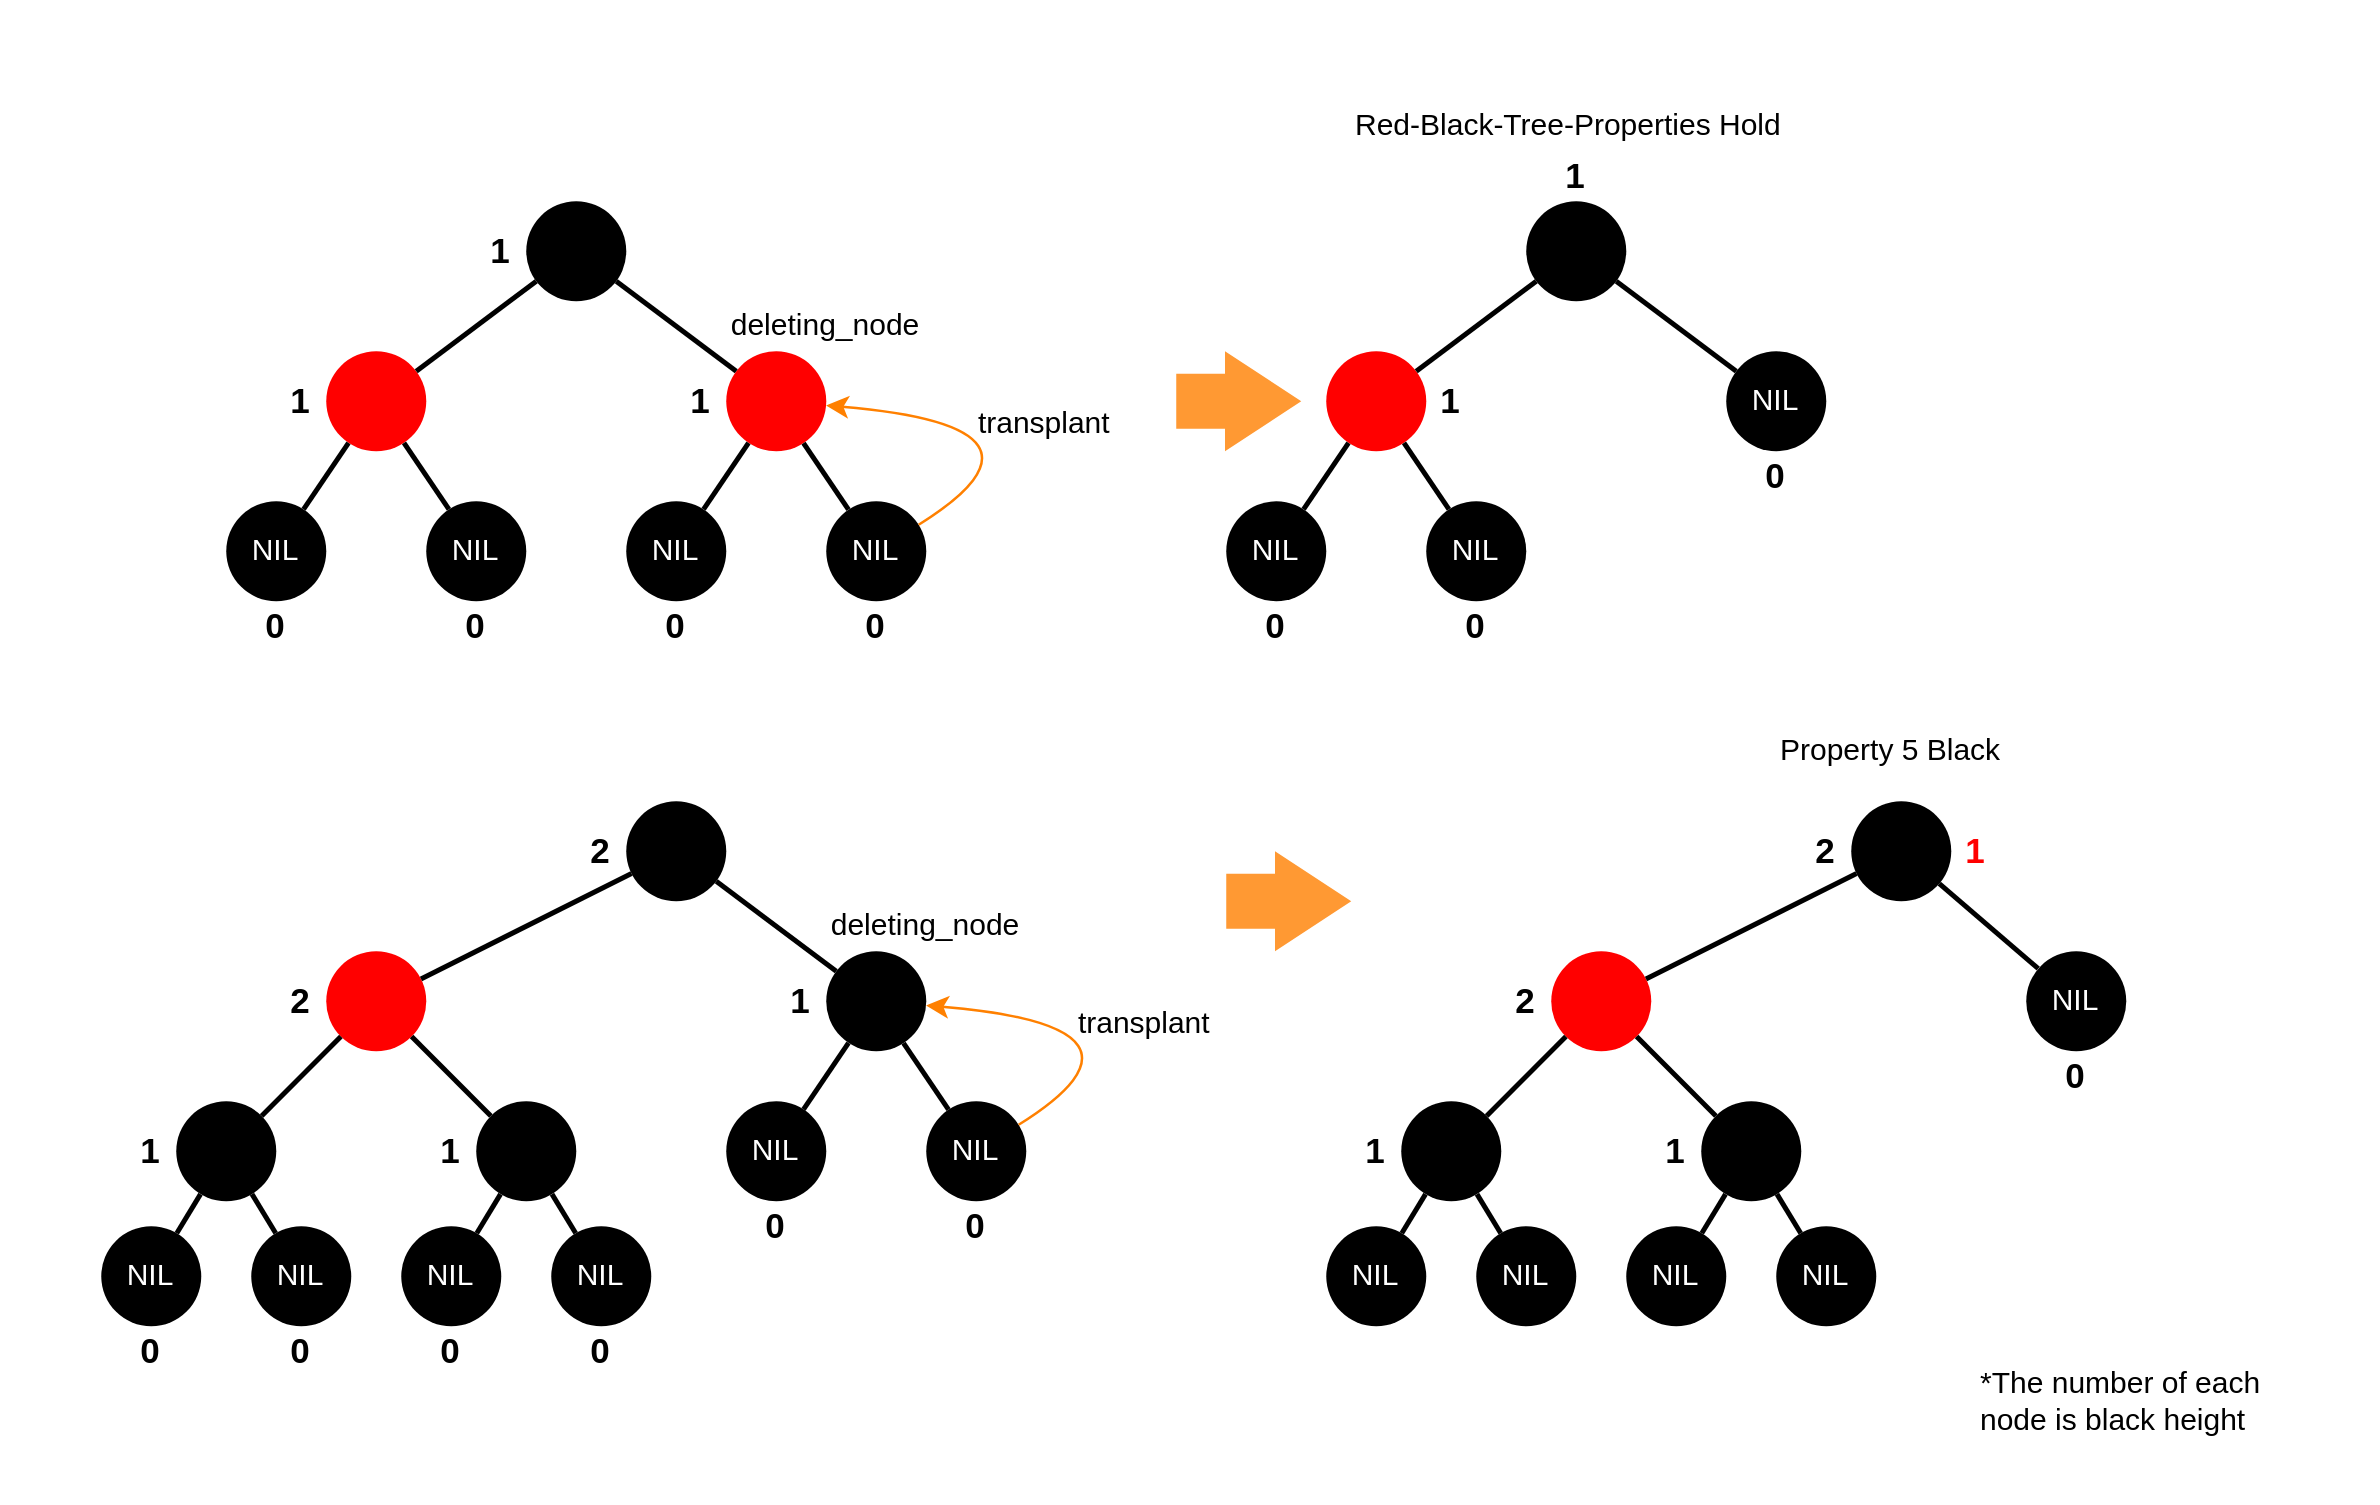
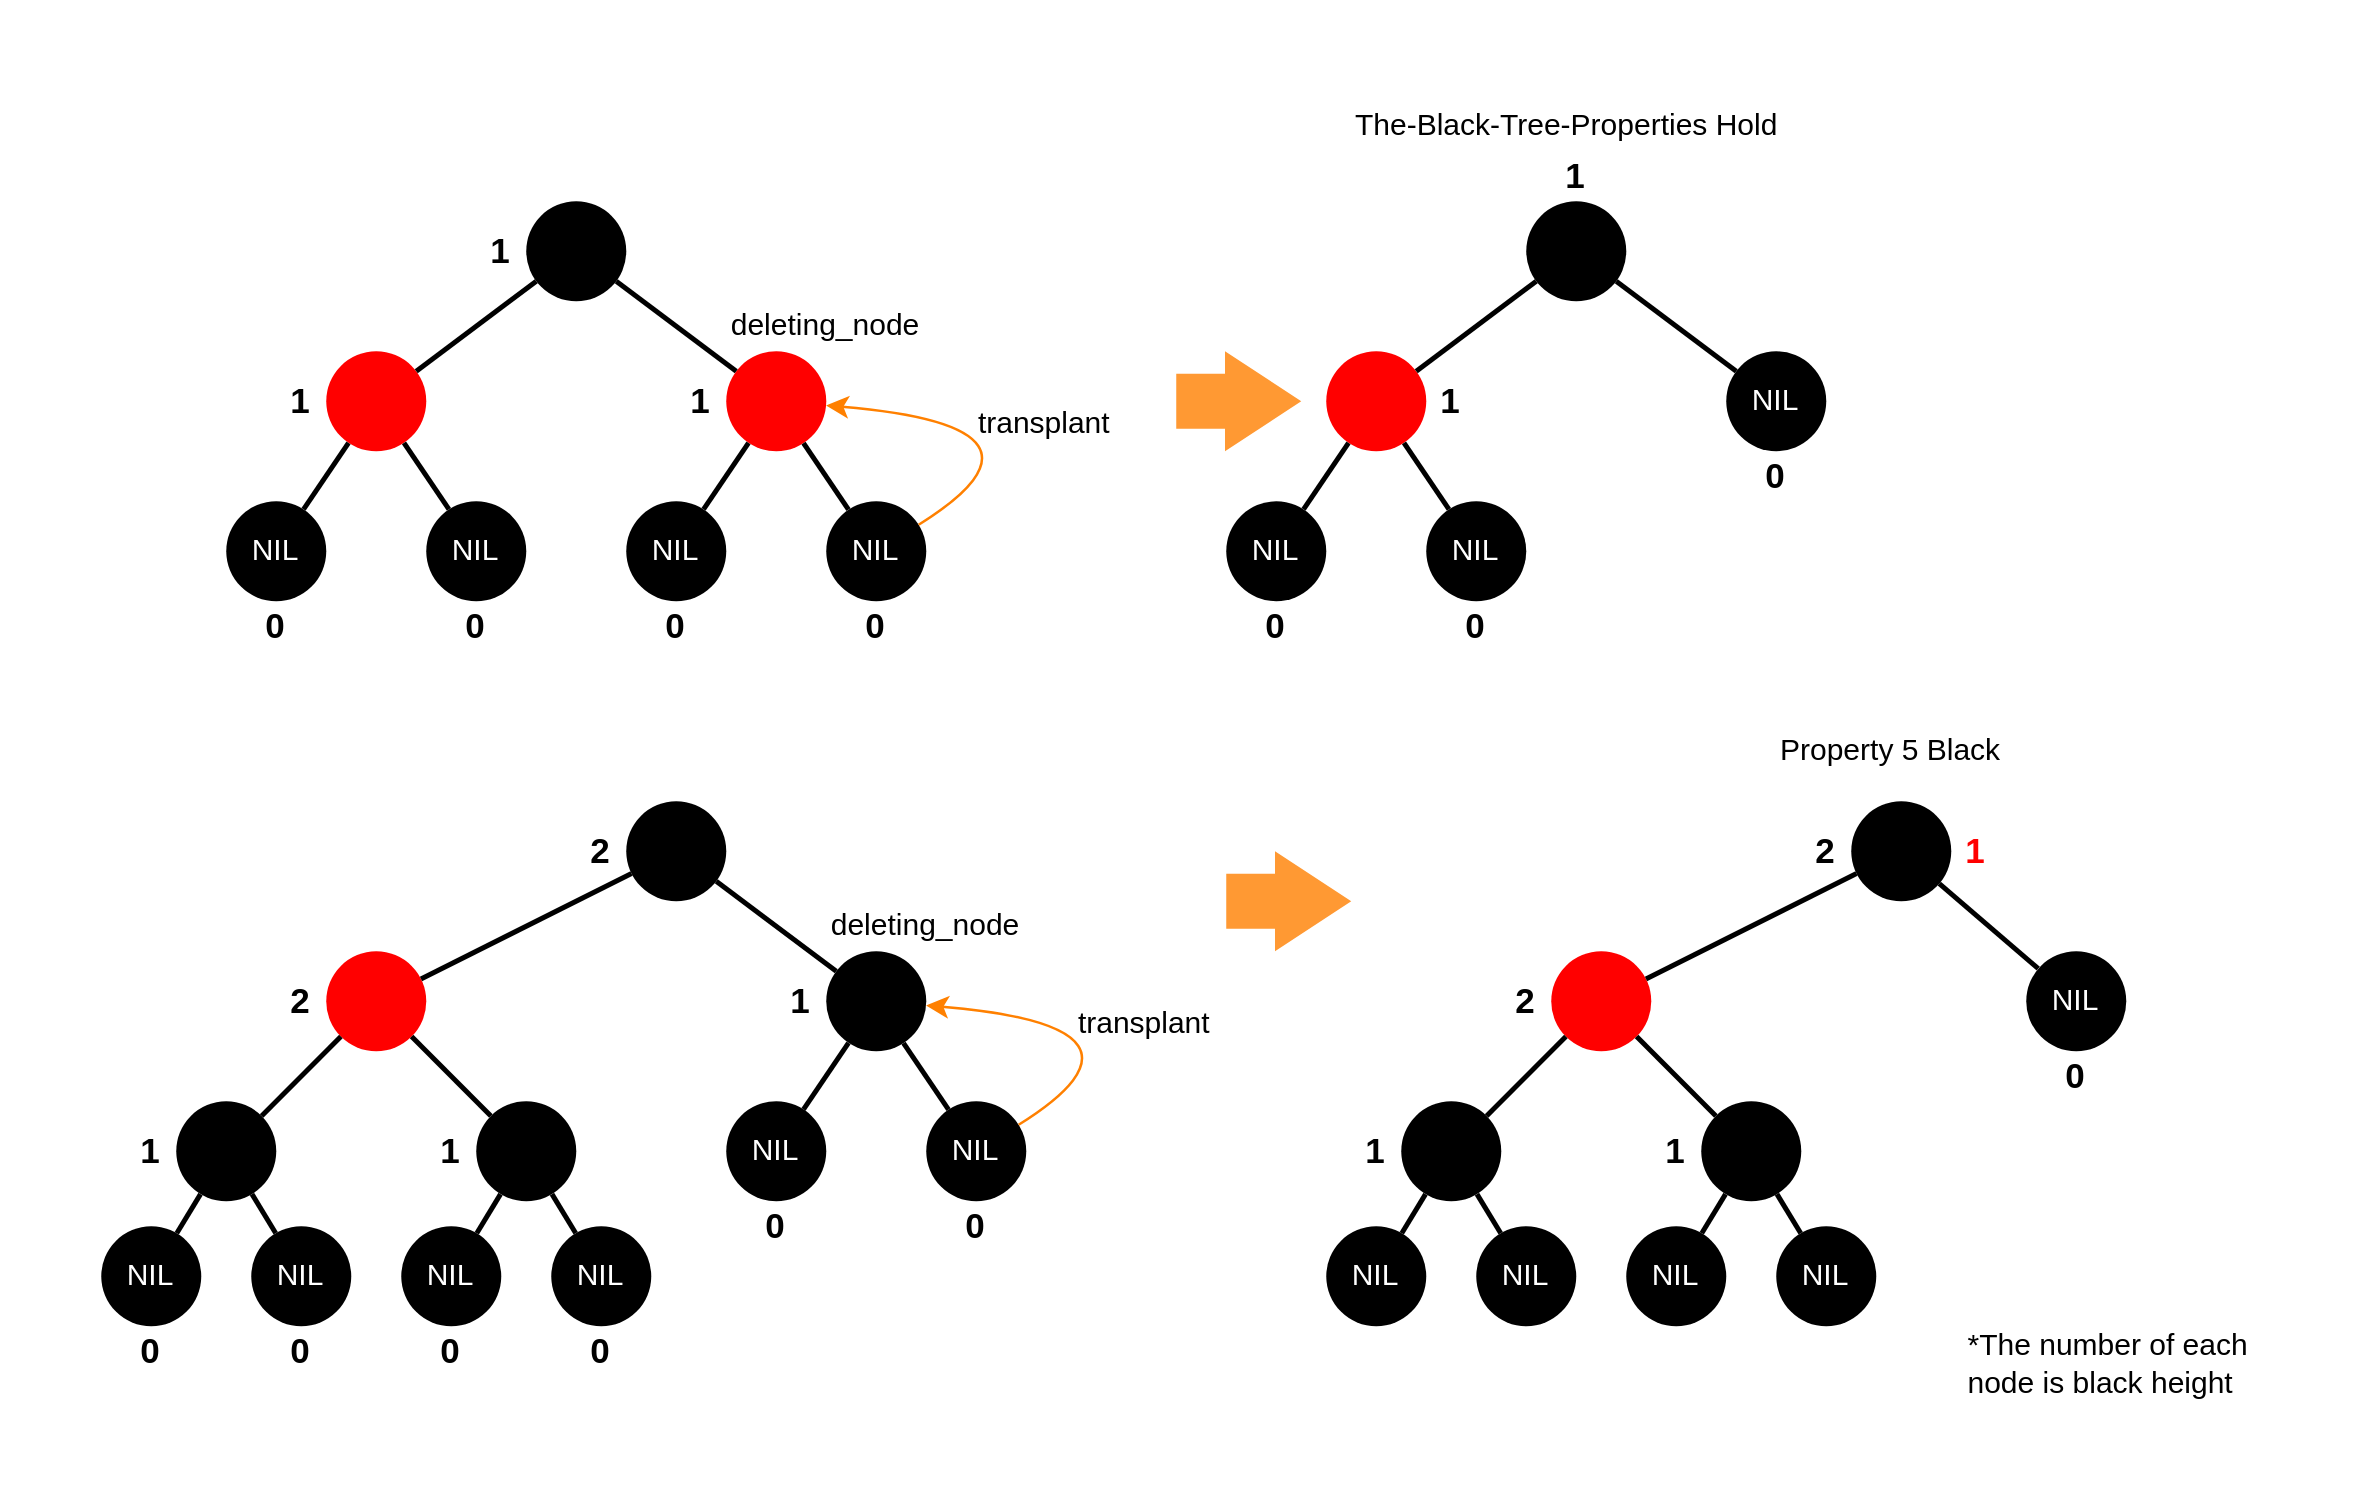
(1579, 126) -> (1579, 126)
(2151, 1401) -> (2139, 1364)
